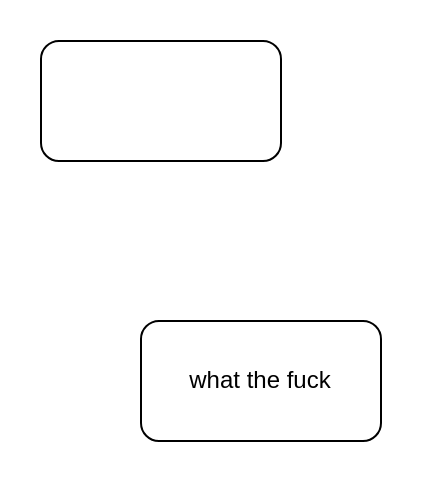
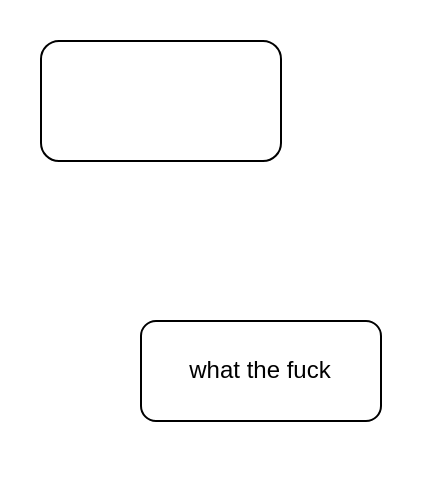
(261, 381) -> (261, 371)
